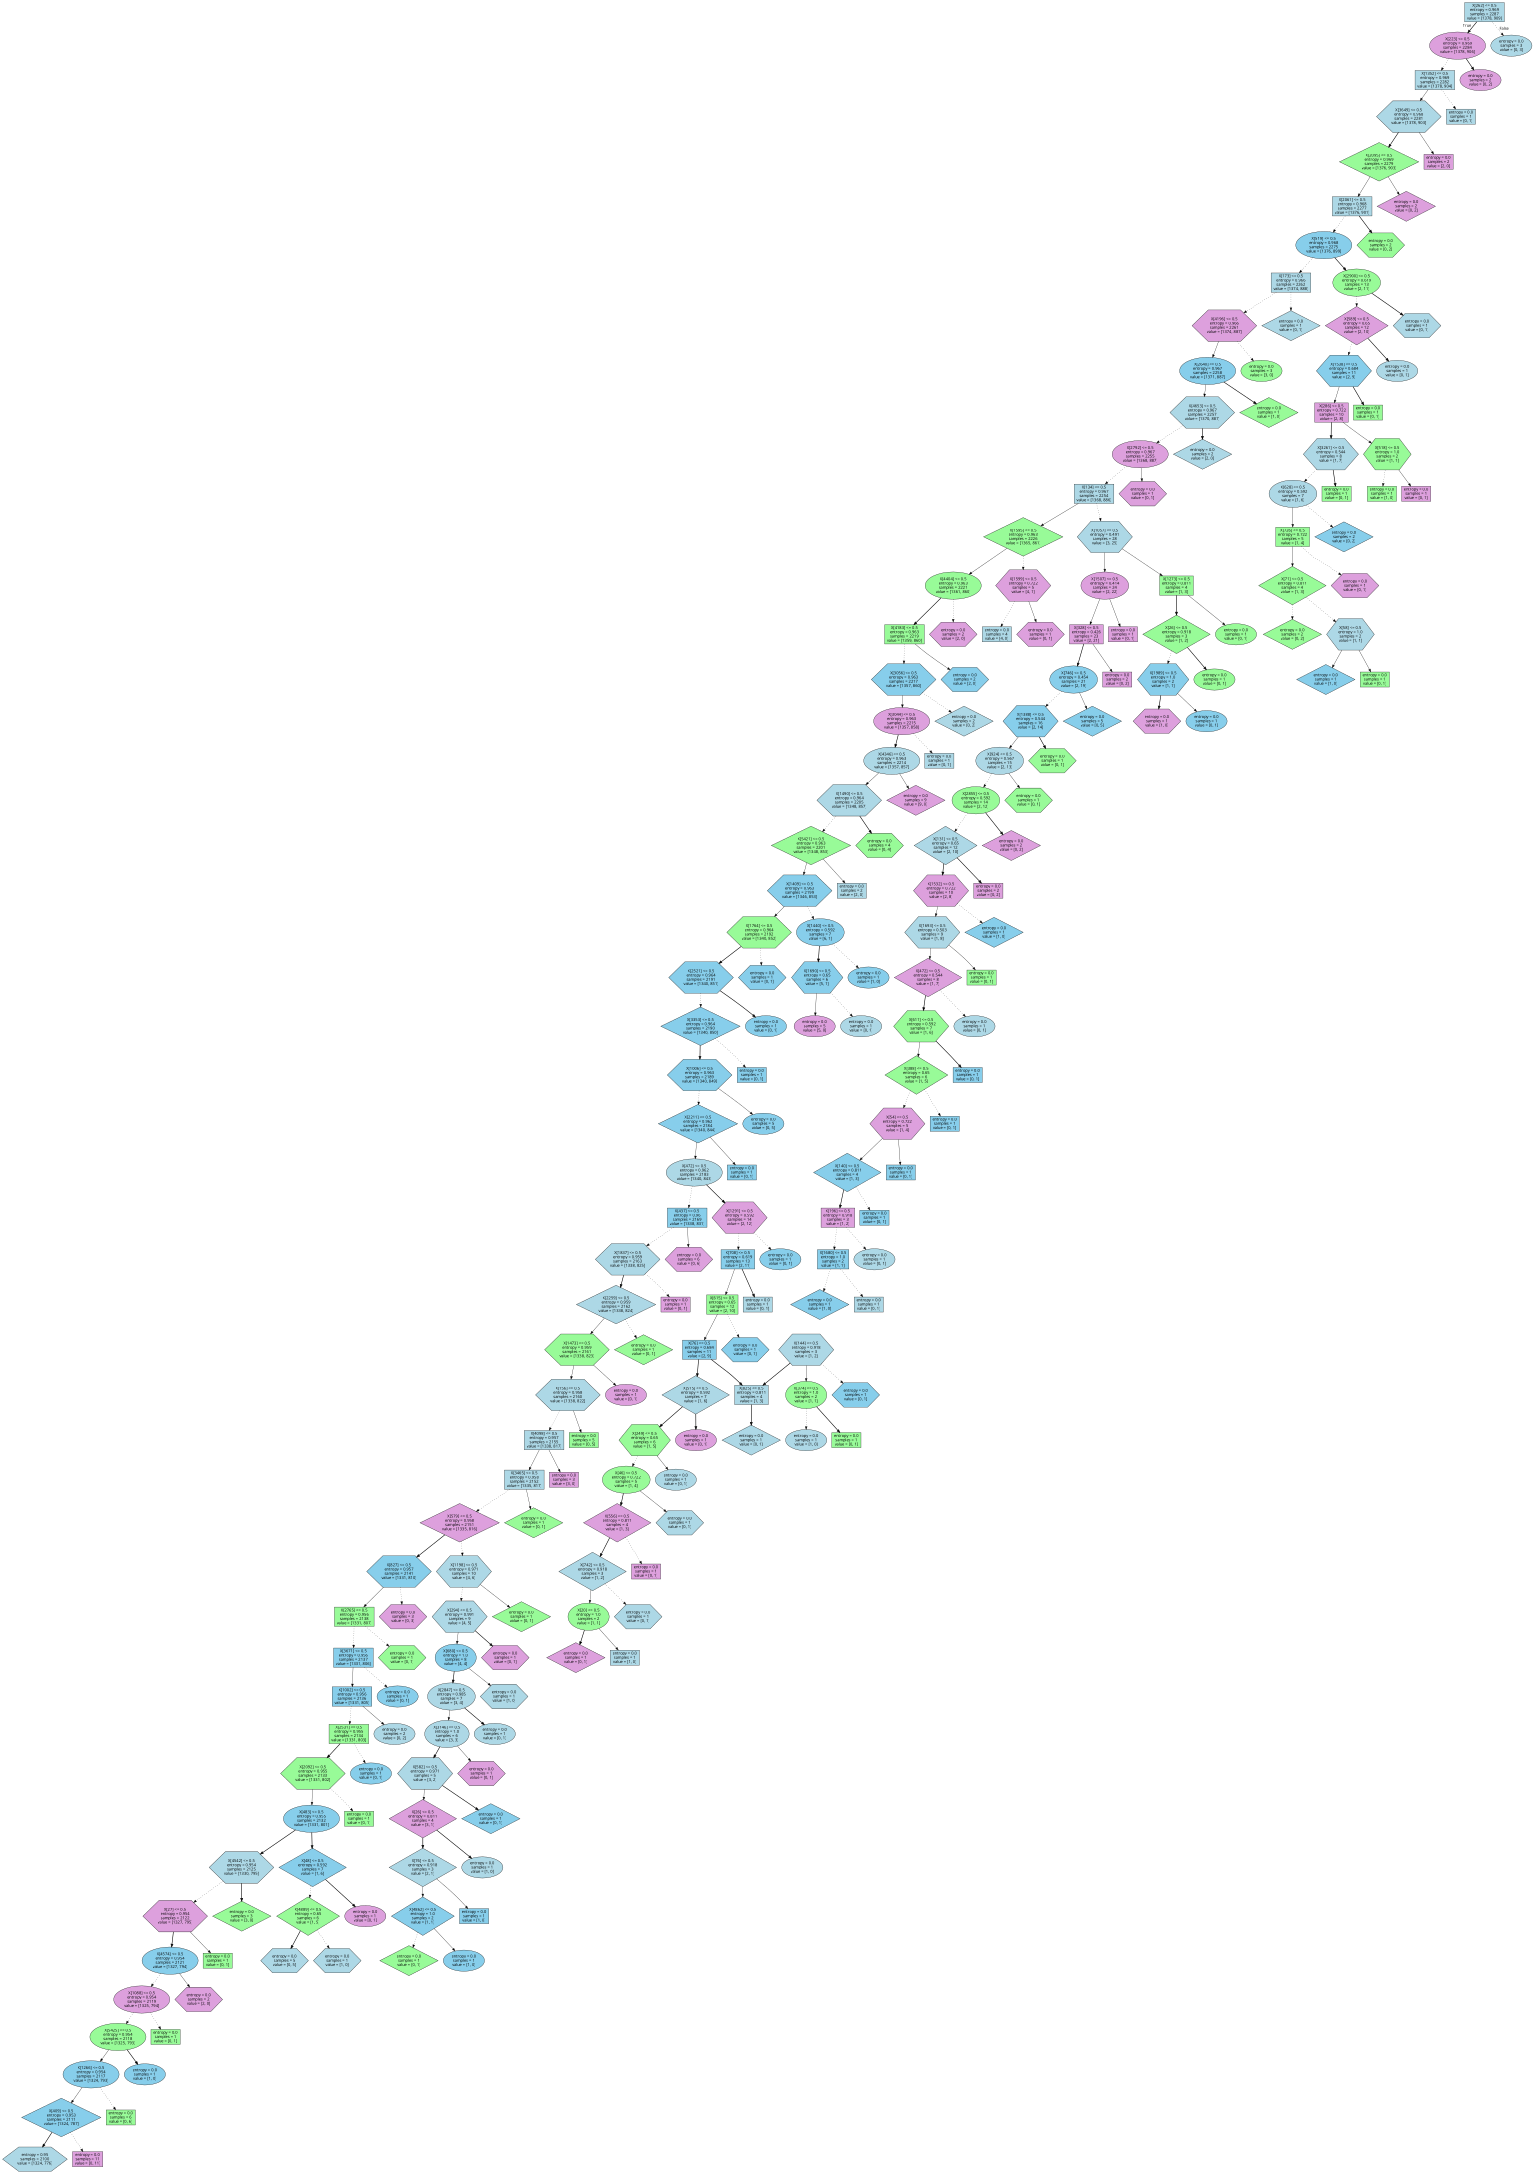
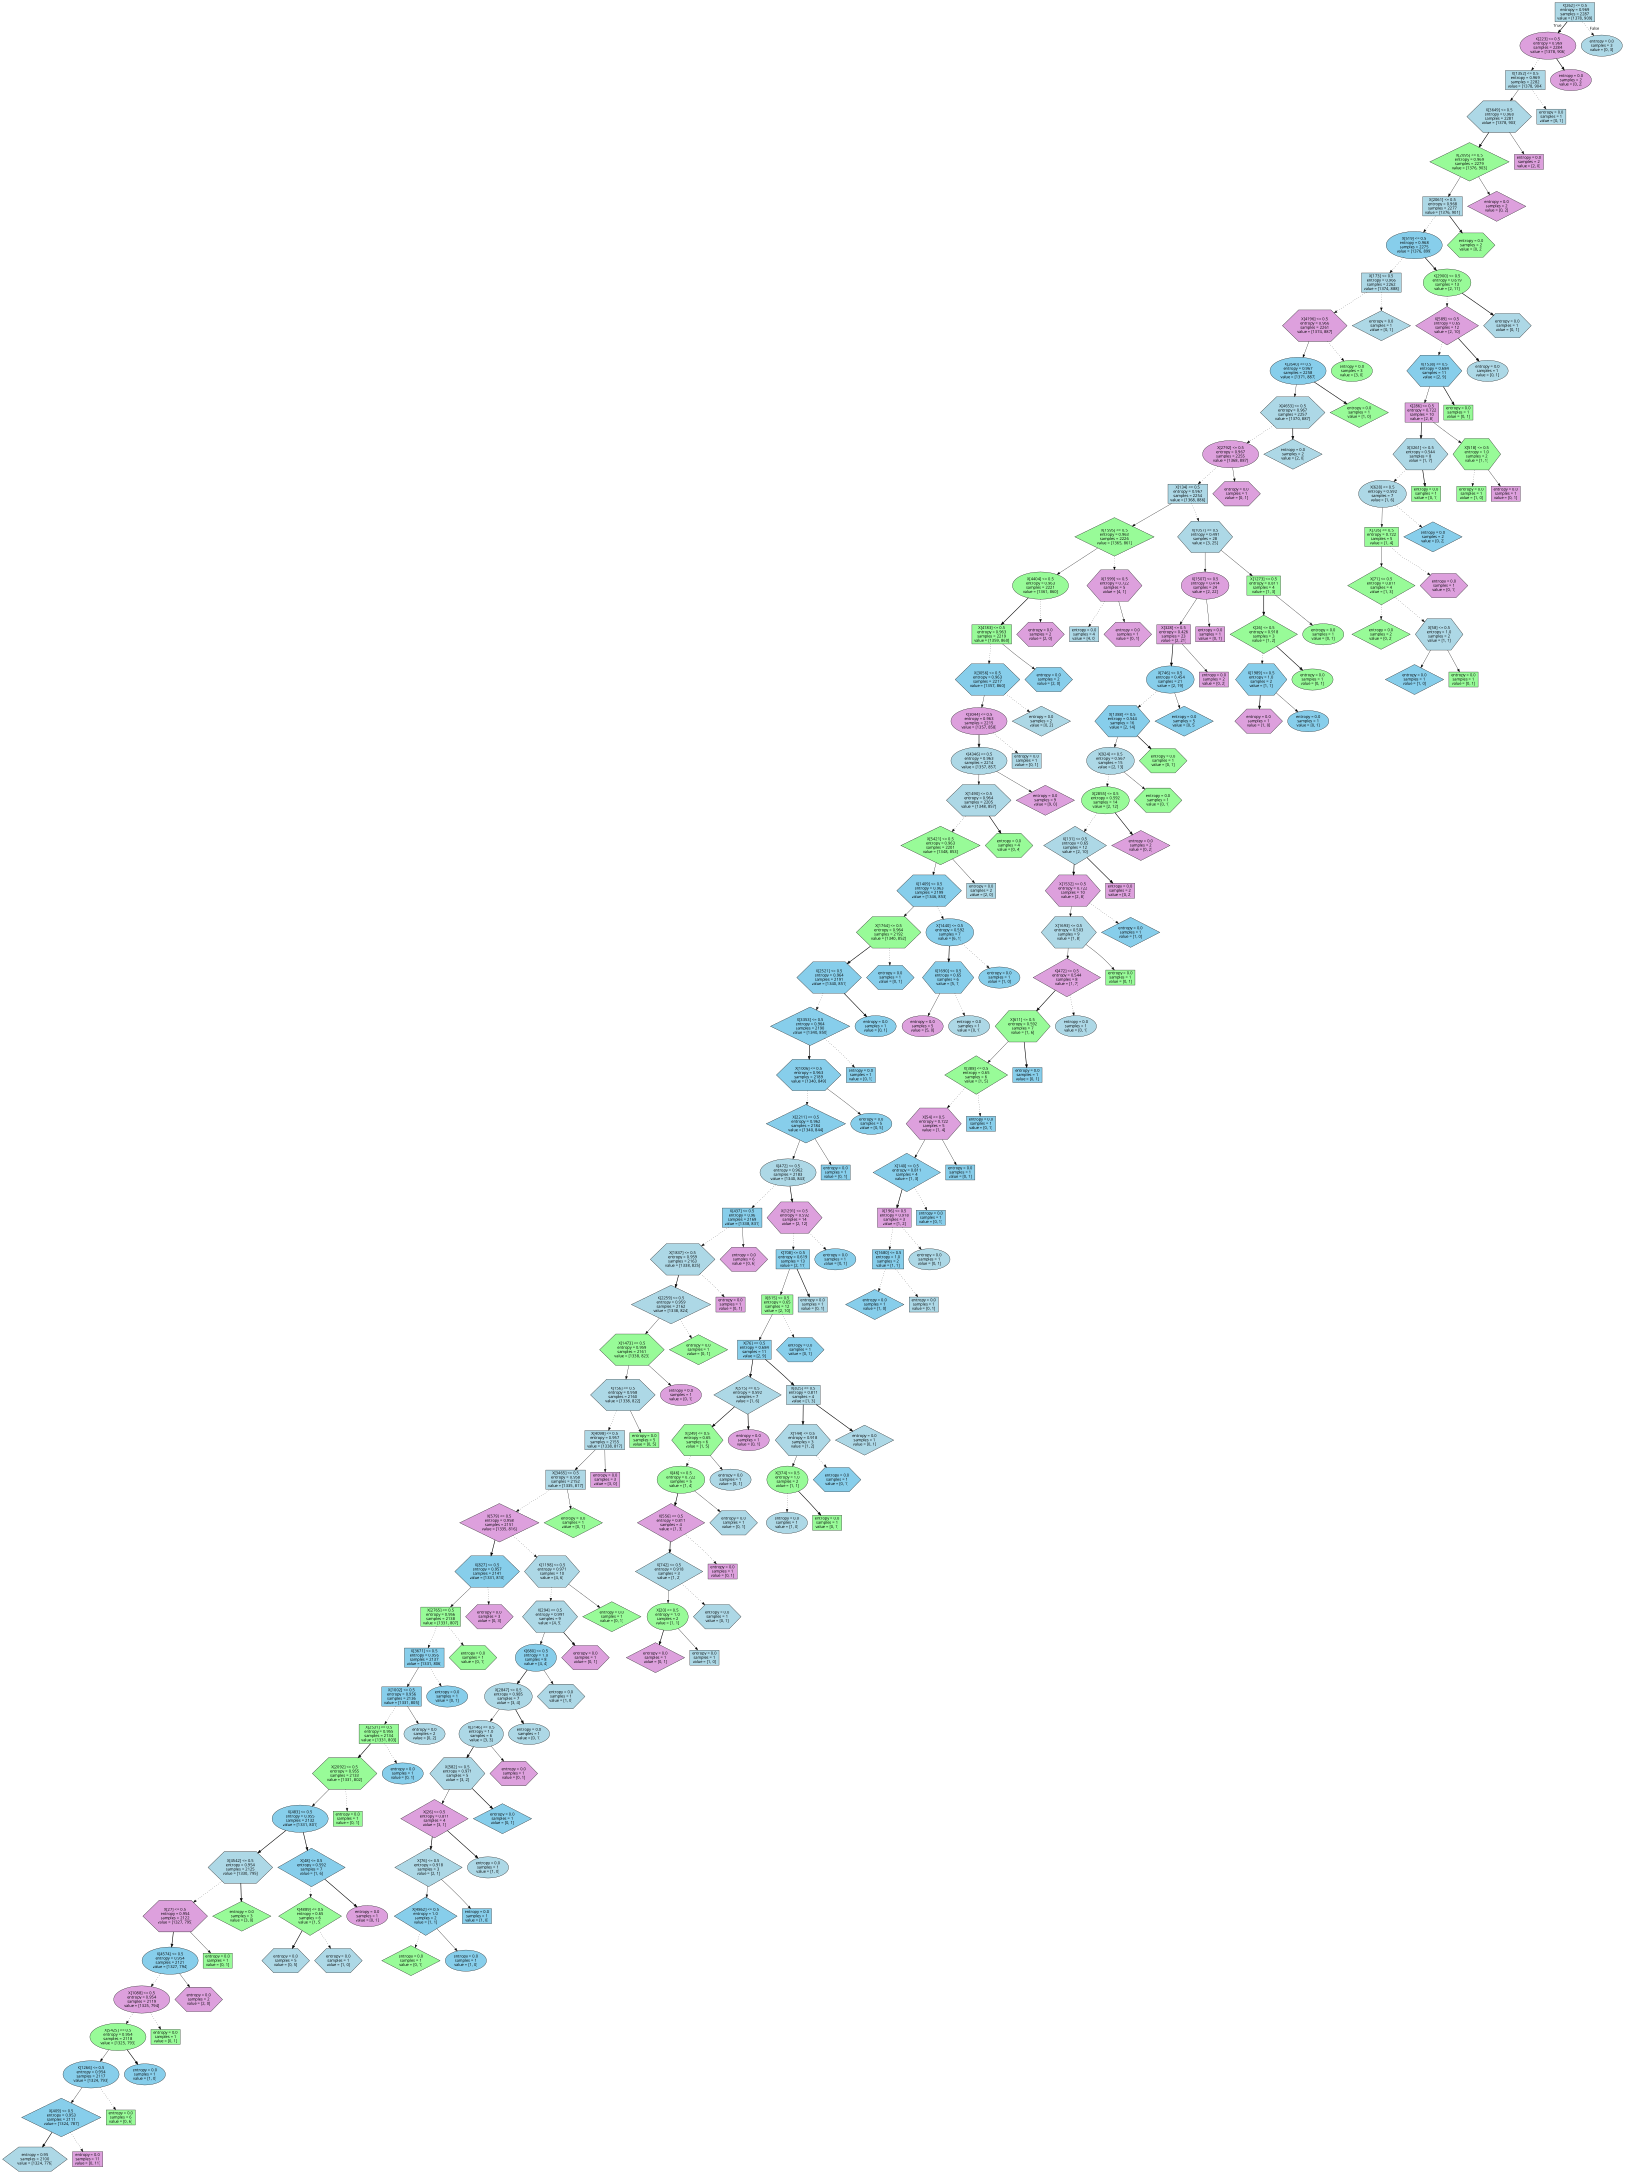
(778, 1373) -> (803, 1413)
